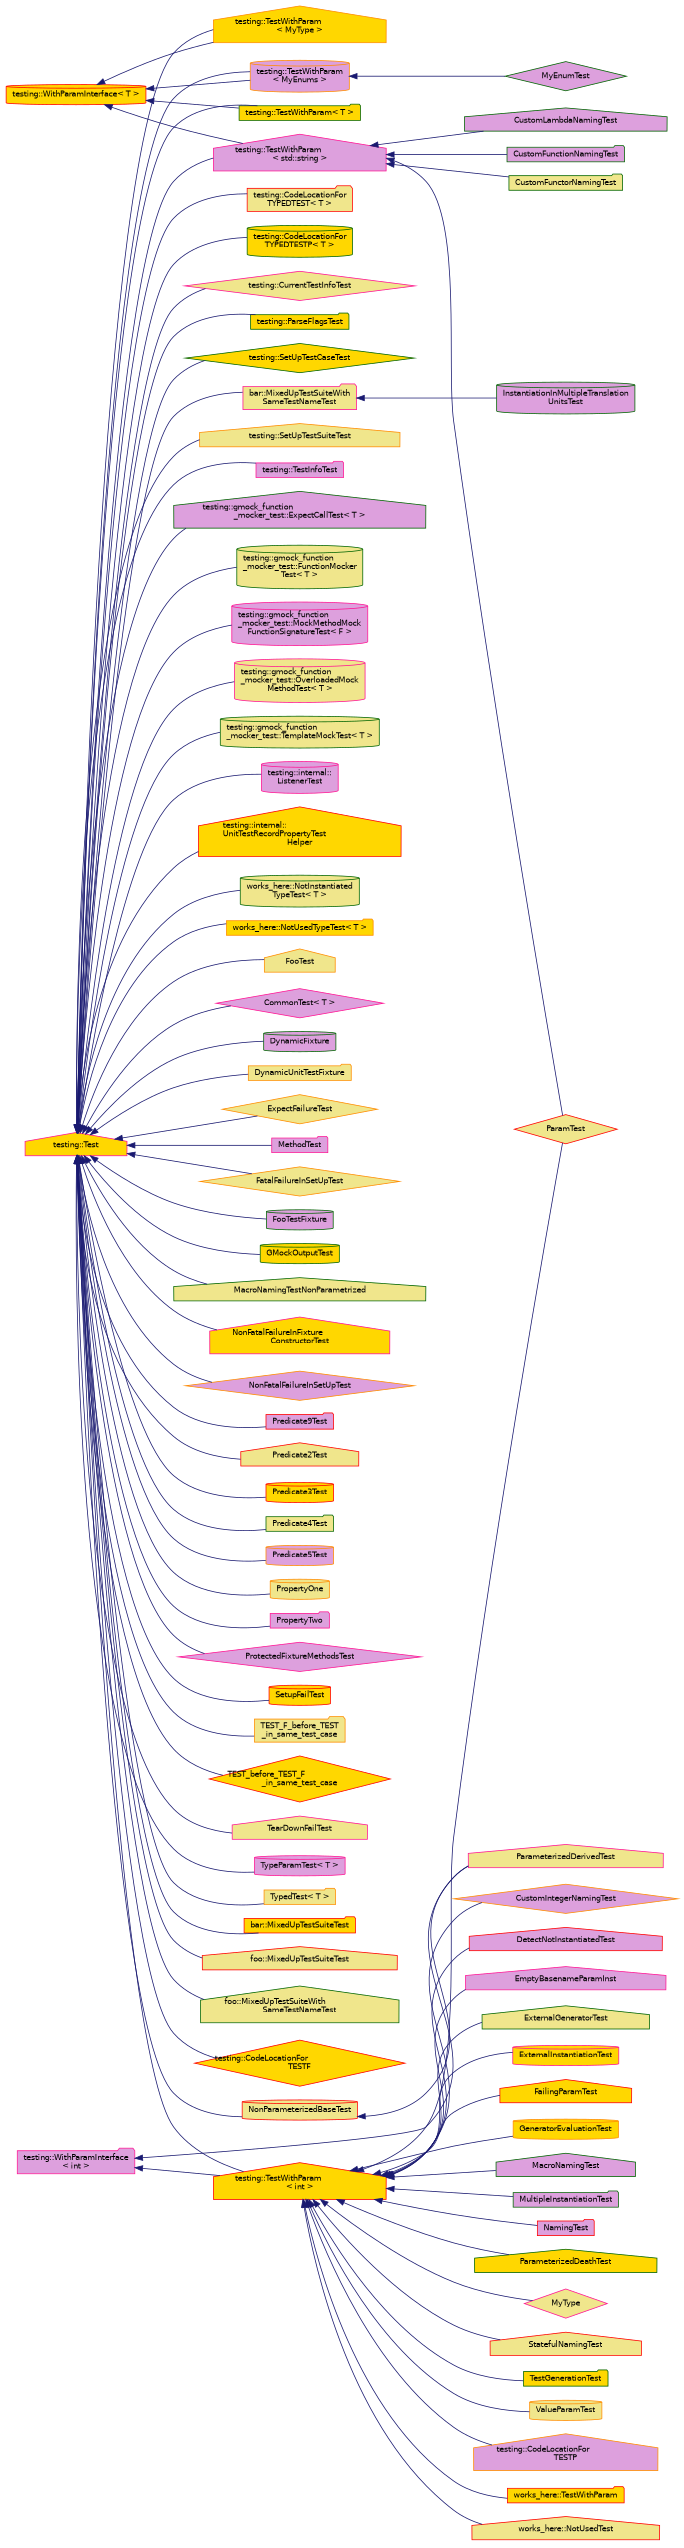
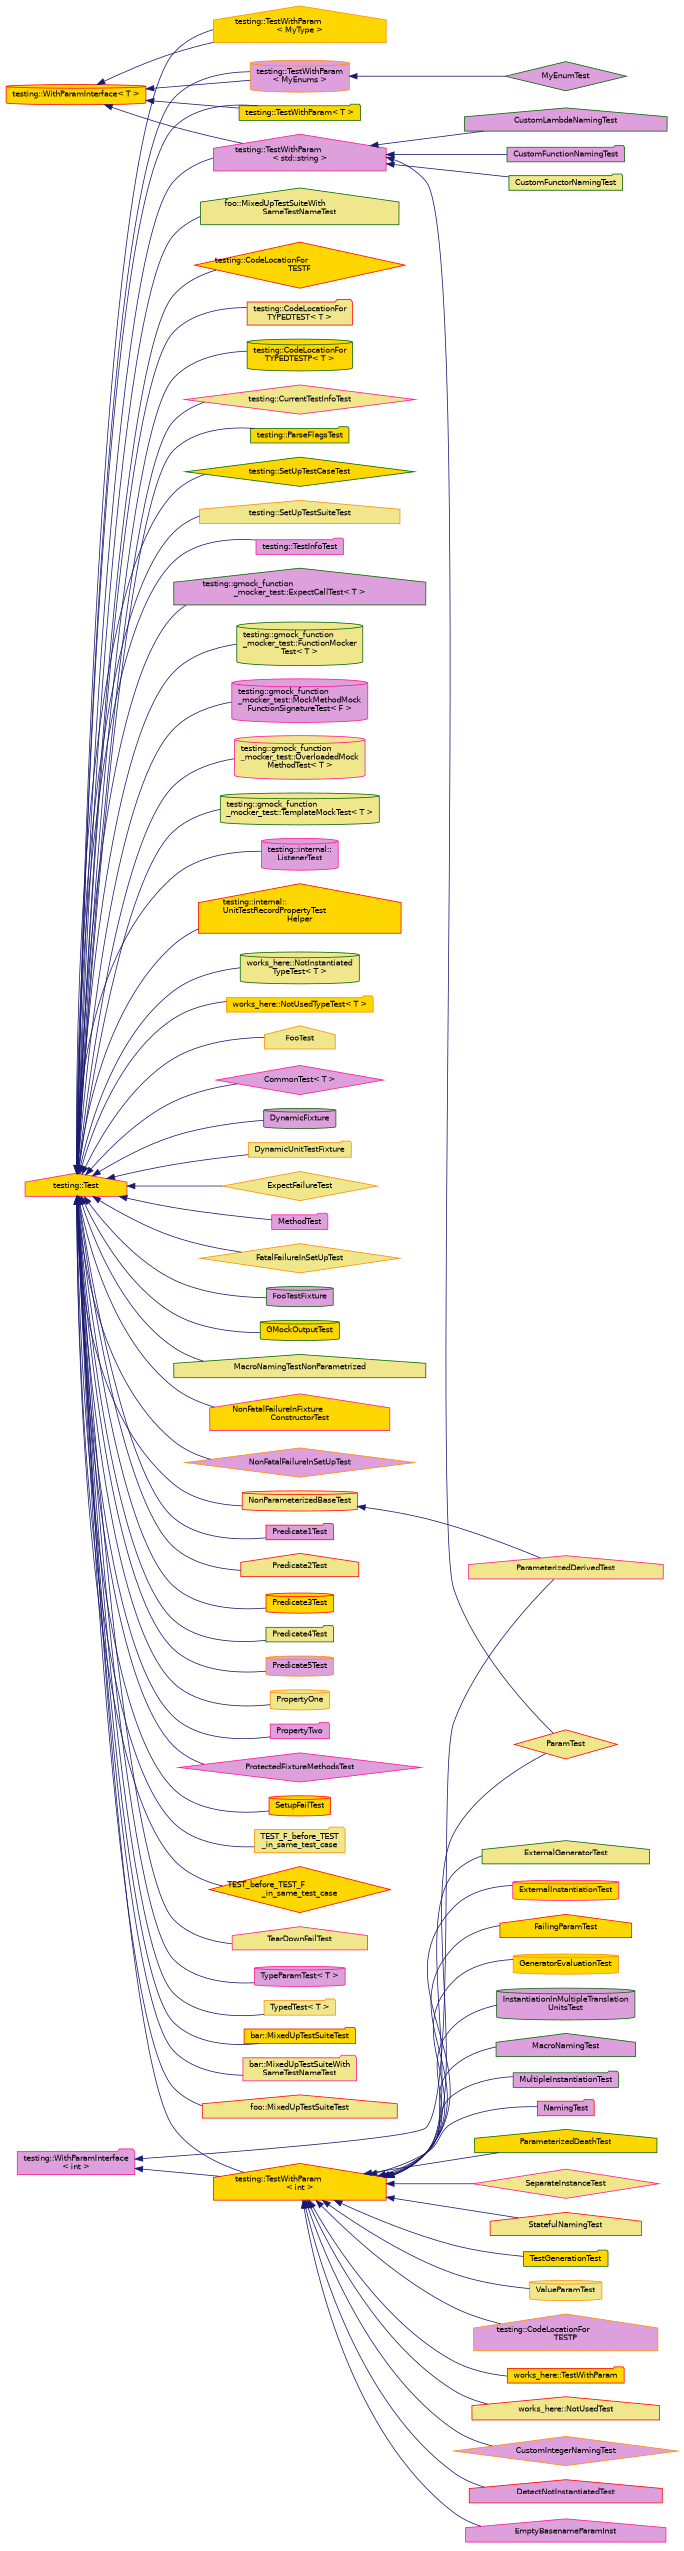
(431, 398) -> (439, 2086)
(300, 1422) -> (300, 1532)
(566, 2304) -> (566, 2184)
